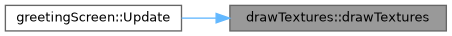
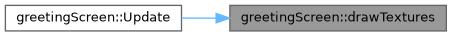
(338, 18) -> (338, 18)
